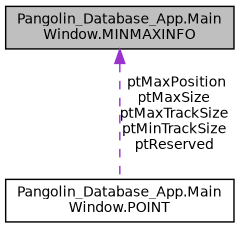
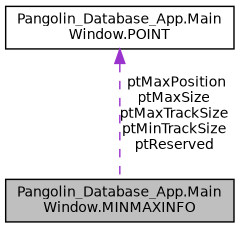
(120, 121) -> (120, 121)
